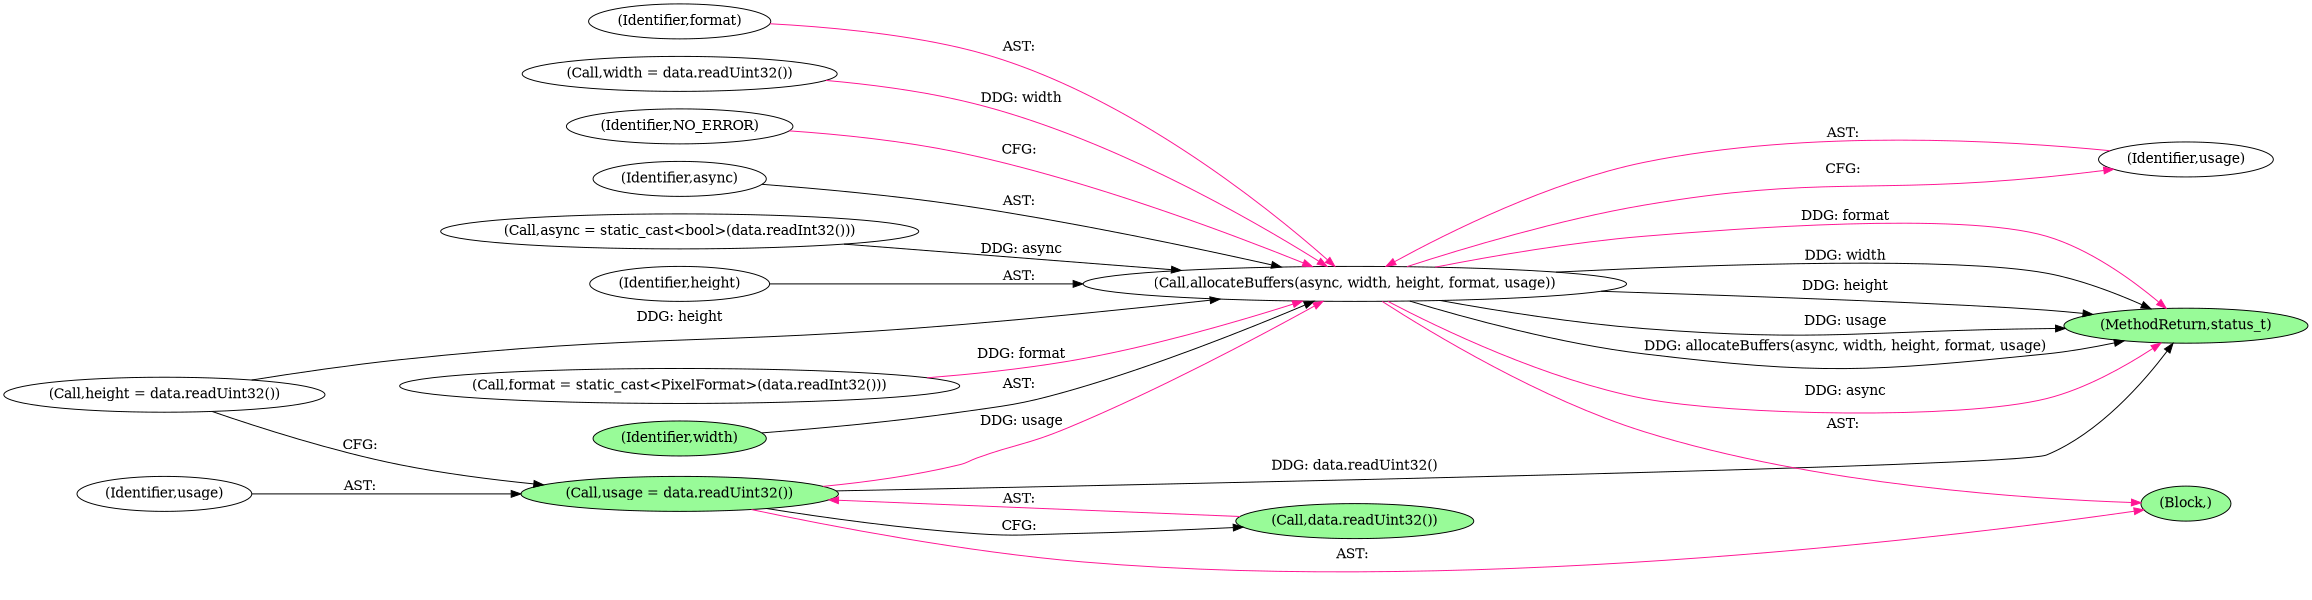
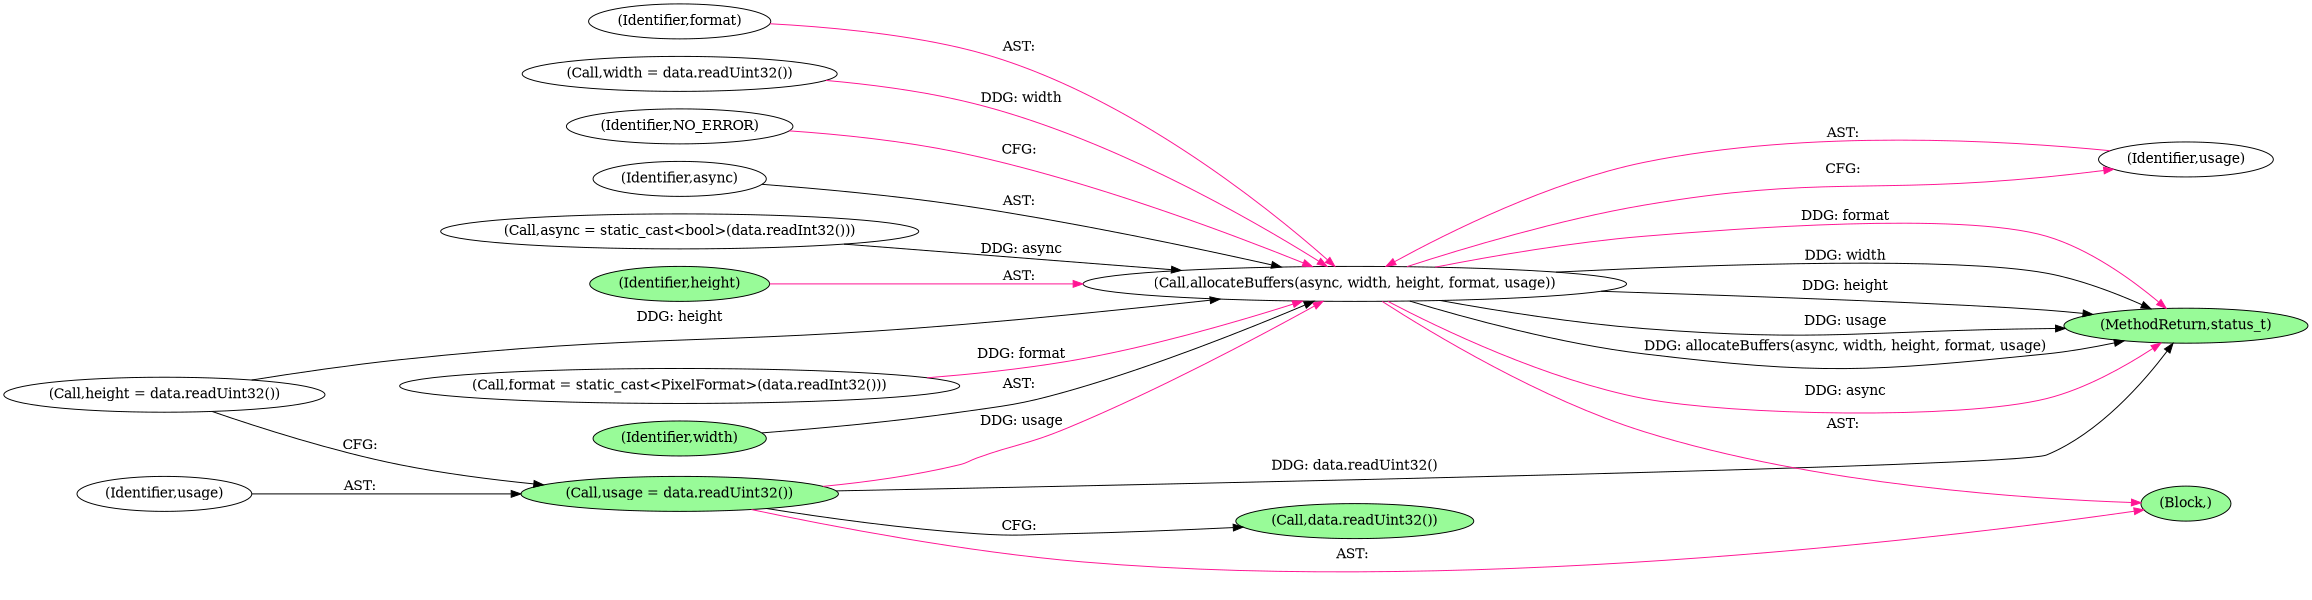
(680, 284) -> (680, 284)
(921, 284) -> (921, 284)
(1039, 508) -> none
